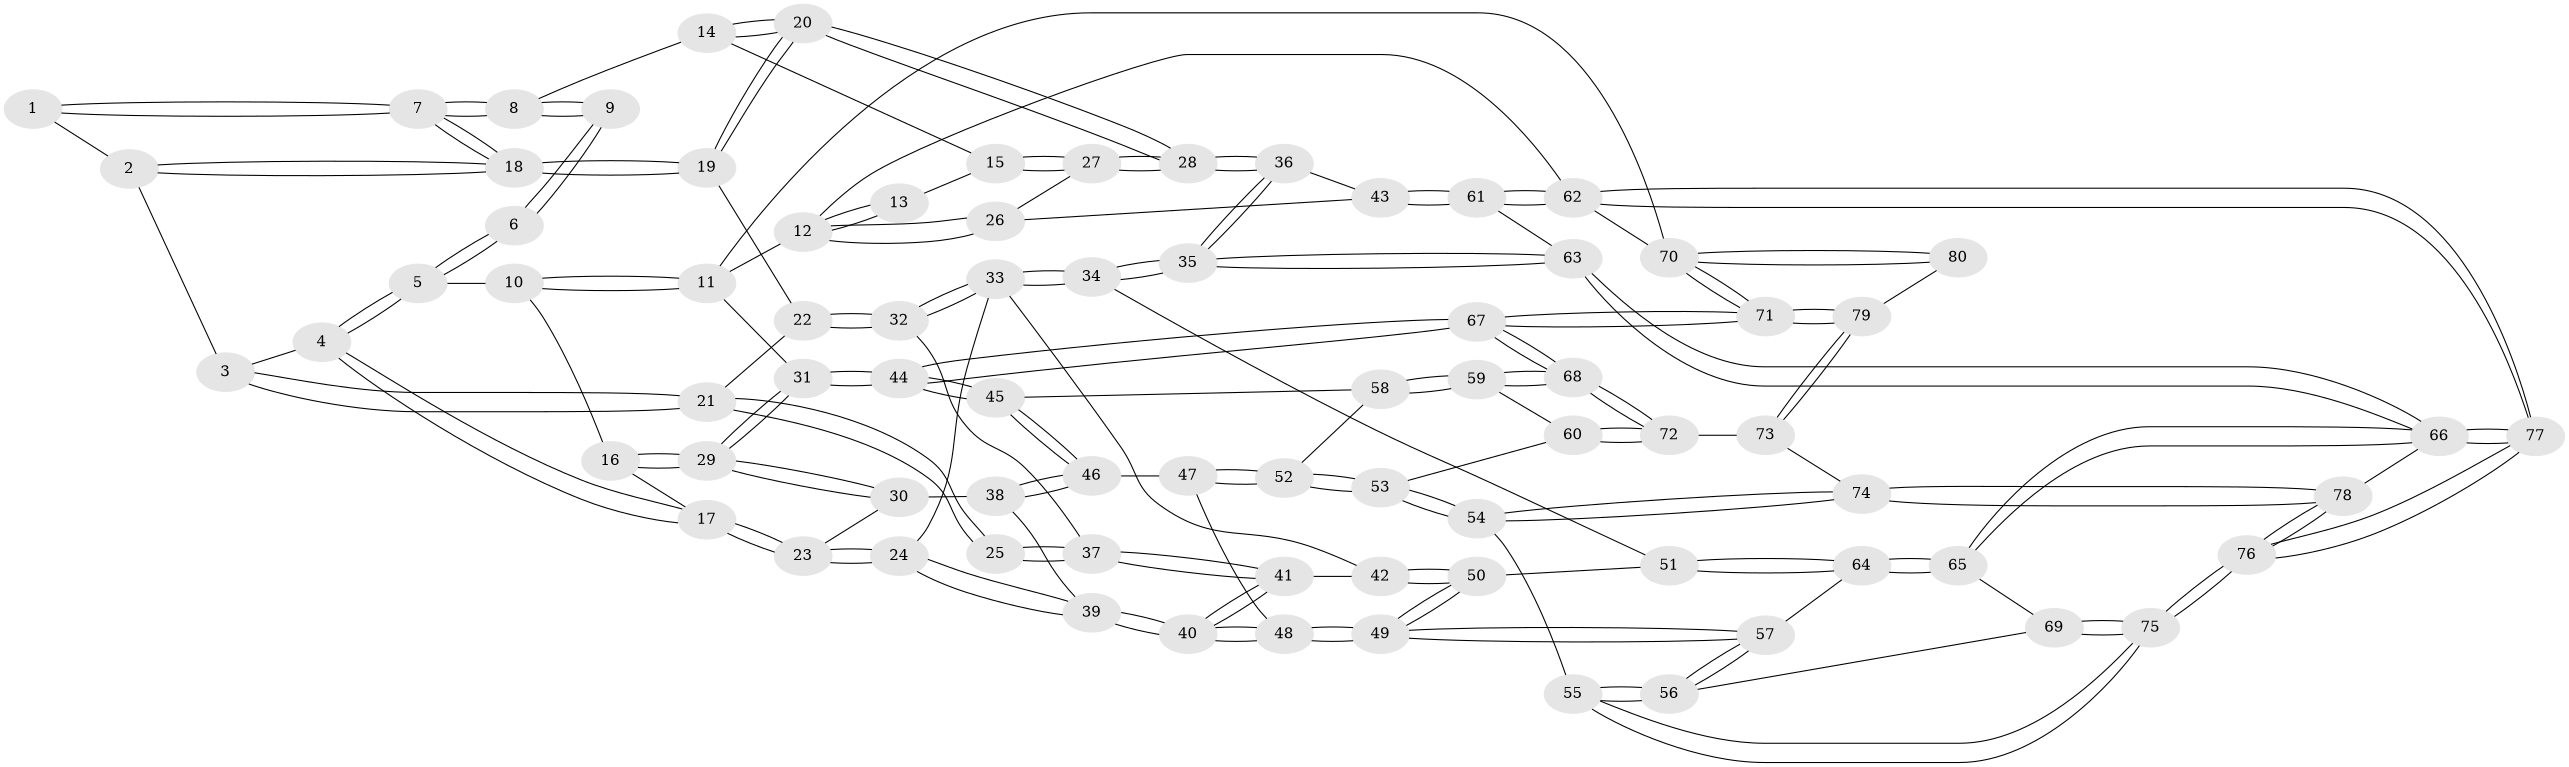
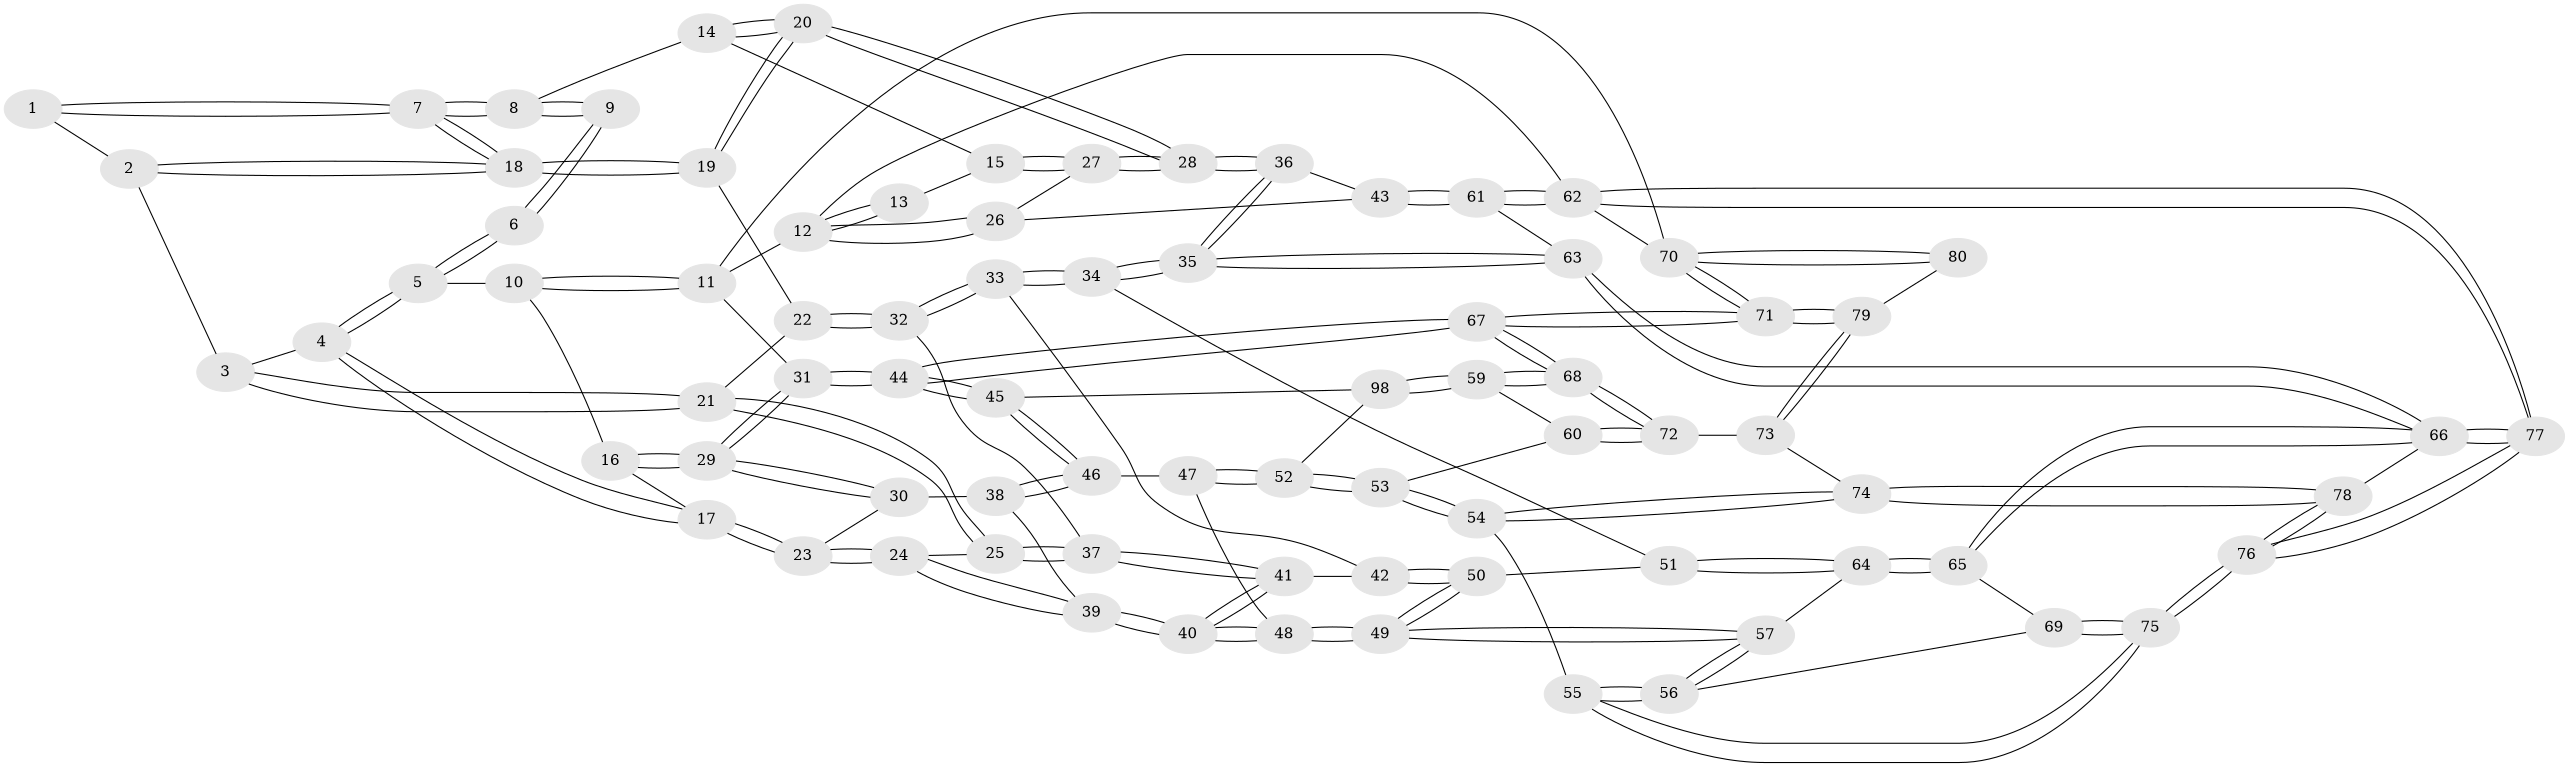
(1381, 389) -> (1381, 389)
(956, 428) -> (948, 555)
